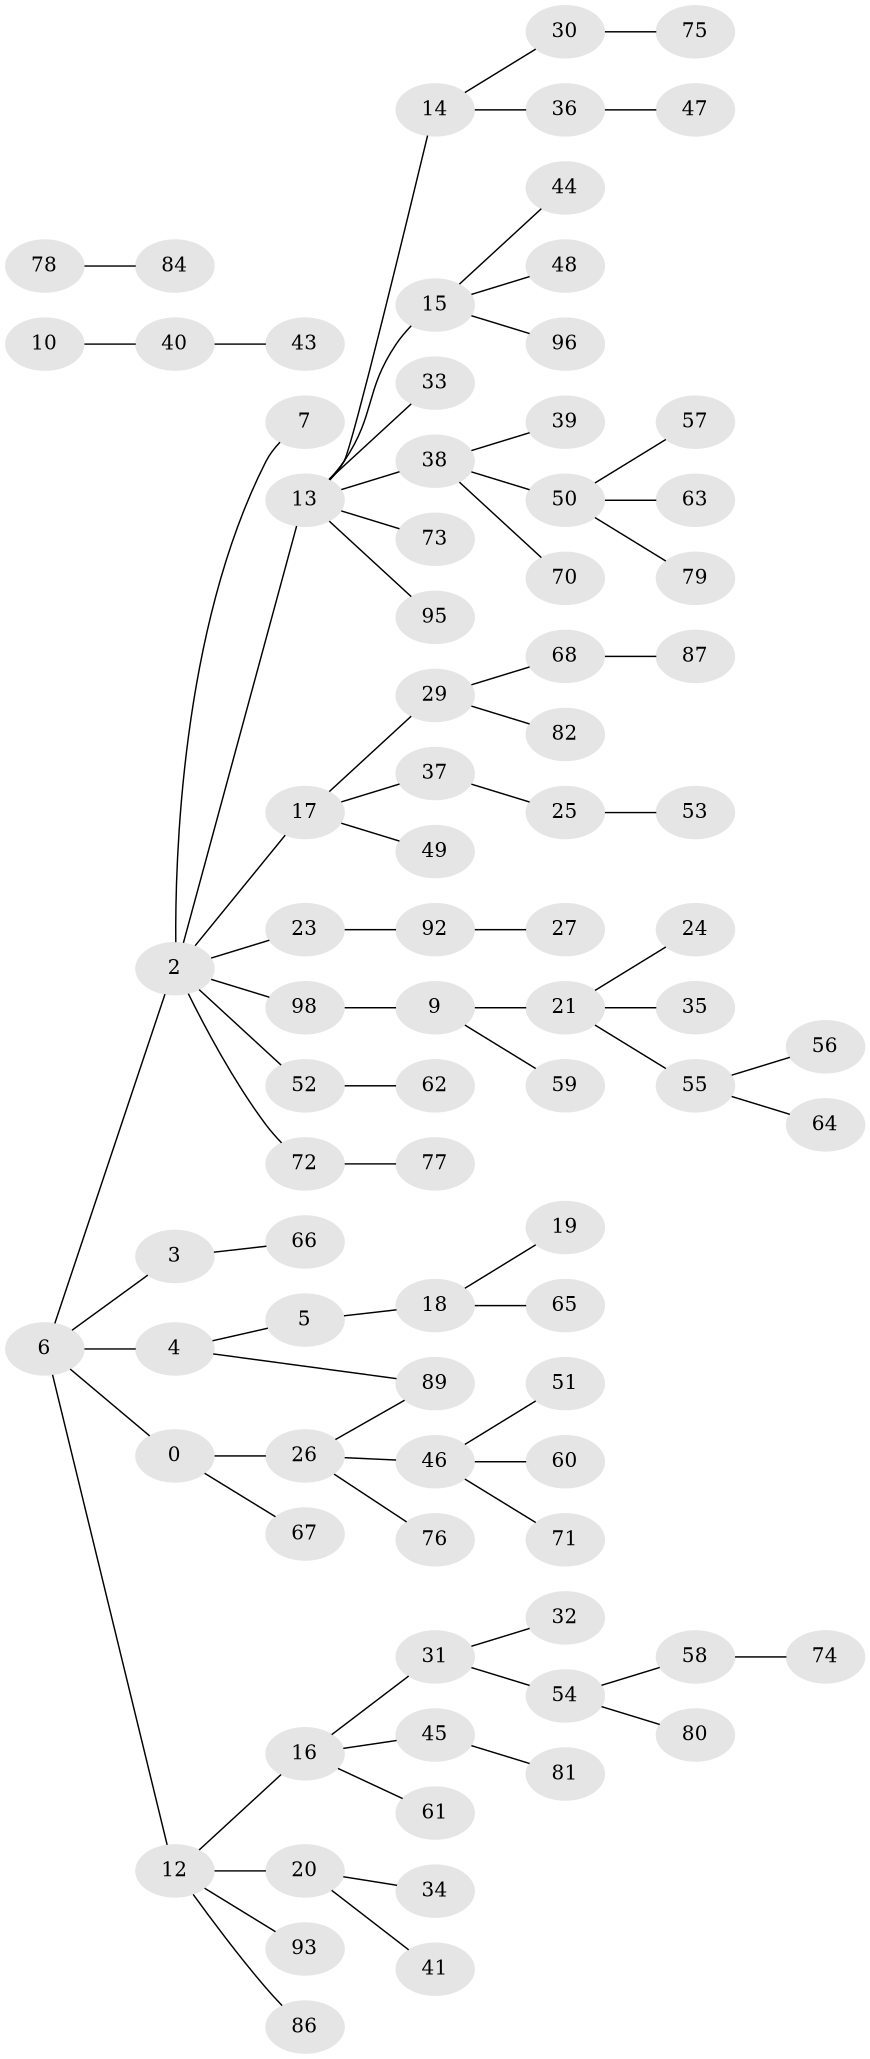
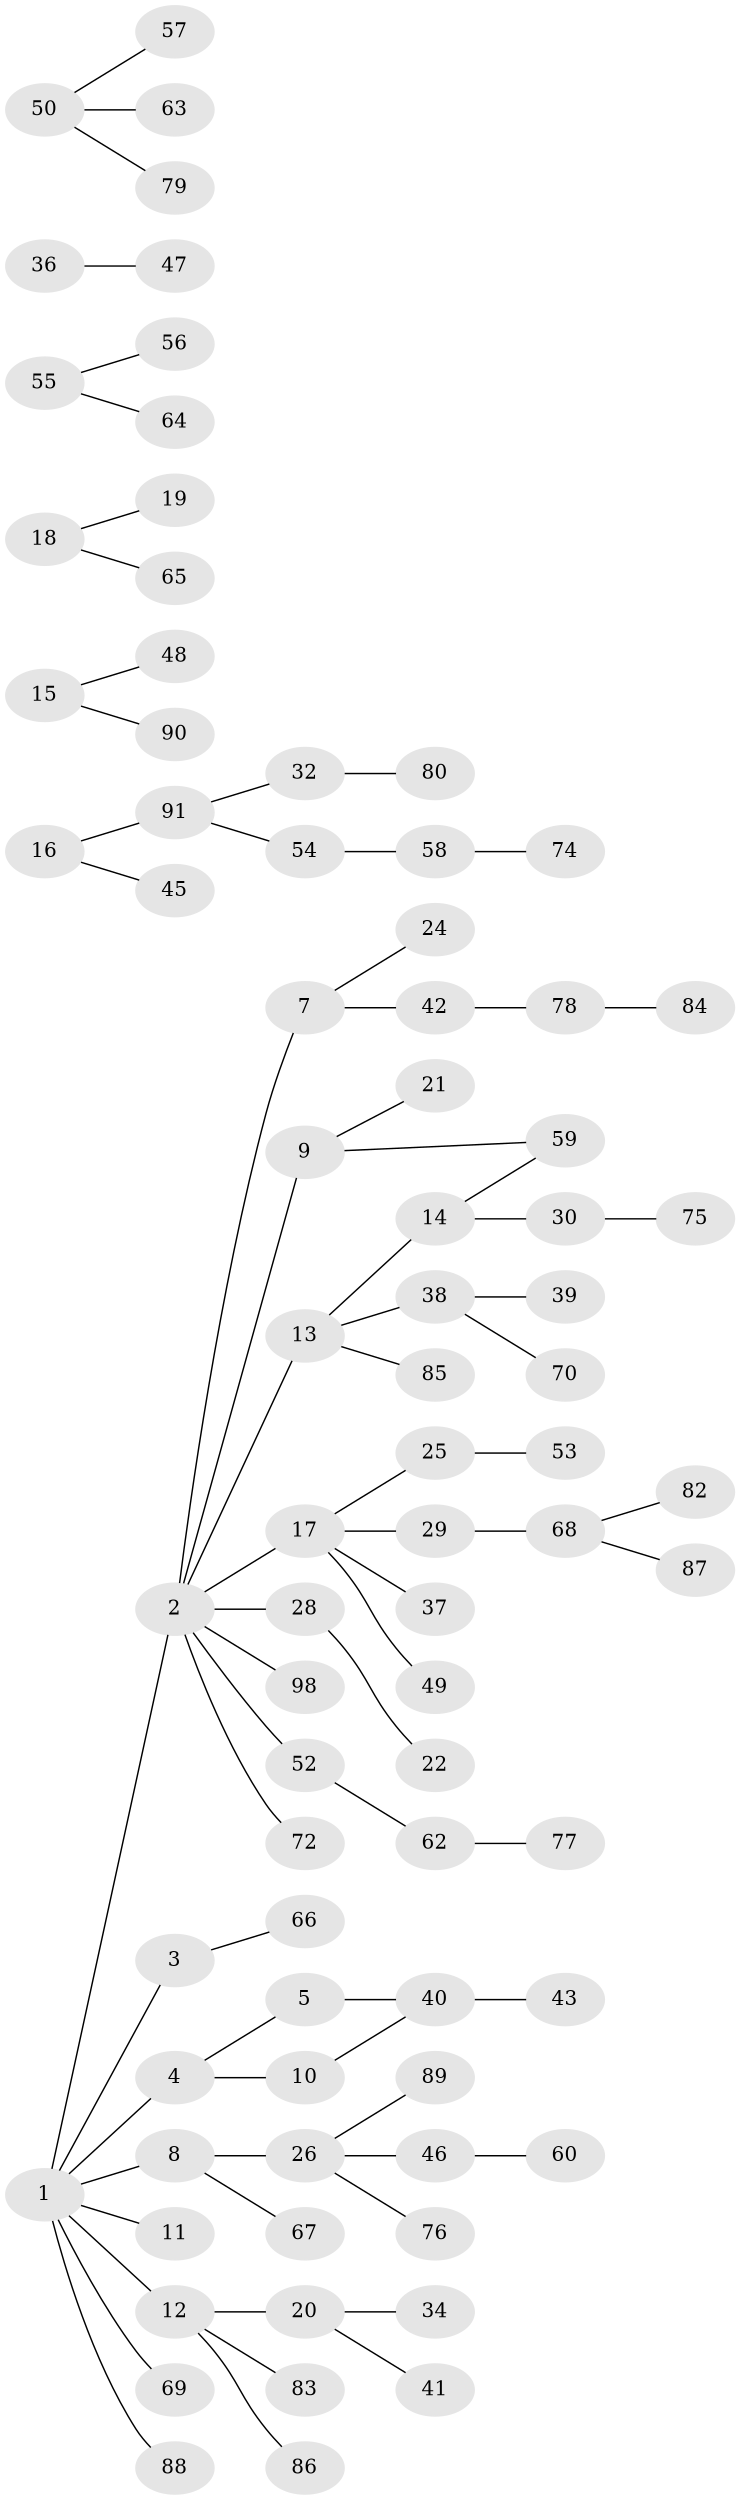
(500, 110) -> (500, 1180)
(565, 188) -> none
(565, 344) -> (175, 734)
(435, 383) -> none
(371, 398) -> none
(501, 481) -> none
(435, 539) -> none
(435, 617) -> (435, 1375)
(501, 715) -> (631, 1512)
(501, 793) -> (370, 1492)
(305, 930) -> (305, 1609)
(435, 930) -> (435, 1765)
(565, 930) -> none
(630, 969) -> (370, 969)
(370, 1008) -> (240, 1381)
none -> (435, 1008)
(695, 1008) -> none
(630, 1047) -> none
(370, 1164) -> (500, 1843)
(370, 1313) -> (370, 2000)
(45, 1349) -> (45, 2195)
(305, 1366) -> (240, 2078)
(565, 1384) -> none
(175, 1456) -> (175, 2156)
(565, 1540) -> none
(435, 1657) -> (175, 813)
(631, 1716) -> (370, 774)
(565, 1774) -> none
(240, 1812) -> none
(435, 1813) -> none
(305, 1949) -> (305, 2390)
none -> (175, 2234)
none -> (175, 2390)
none -> (175, 2468)
